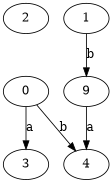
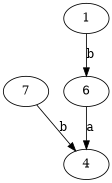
(26, 18) -> none
(26, 91) -> (26, 91)
(86, 91) -> (86, 91)
(26, 164) -> none
